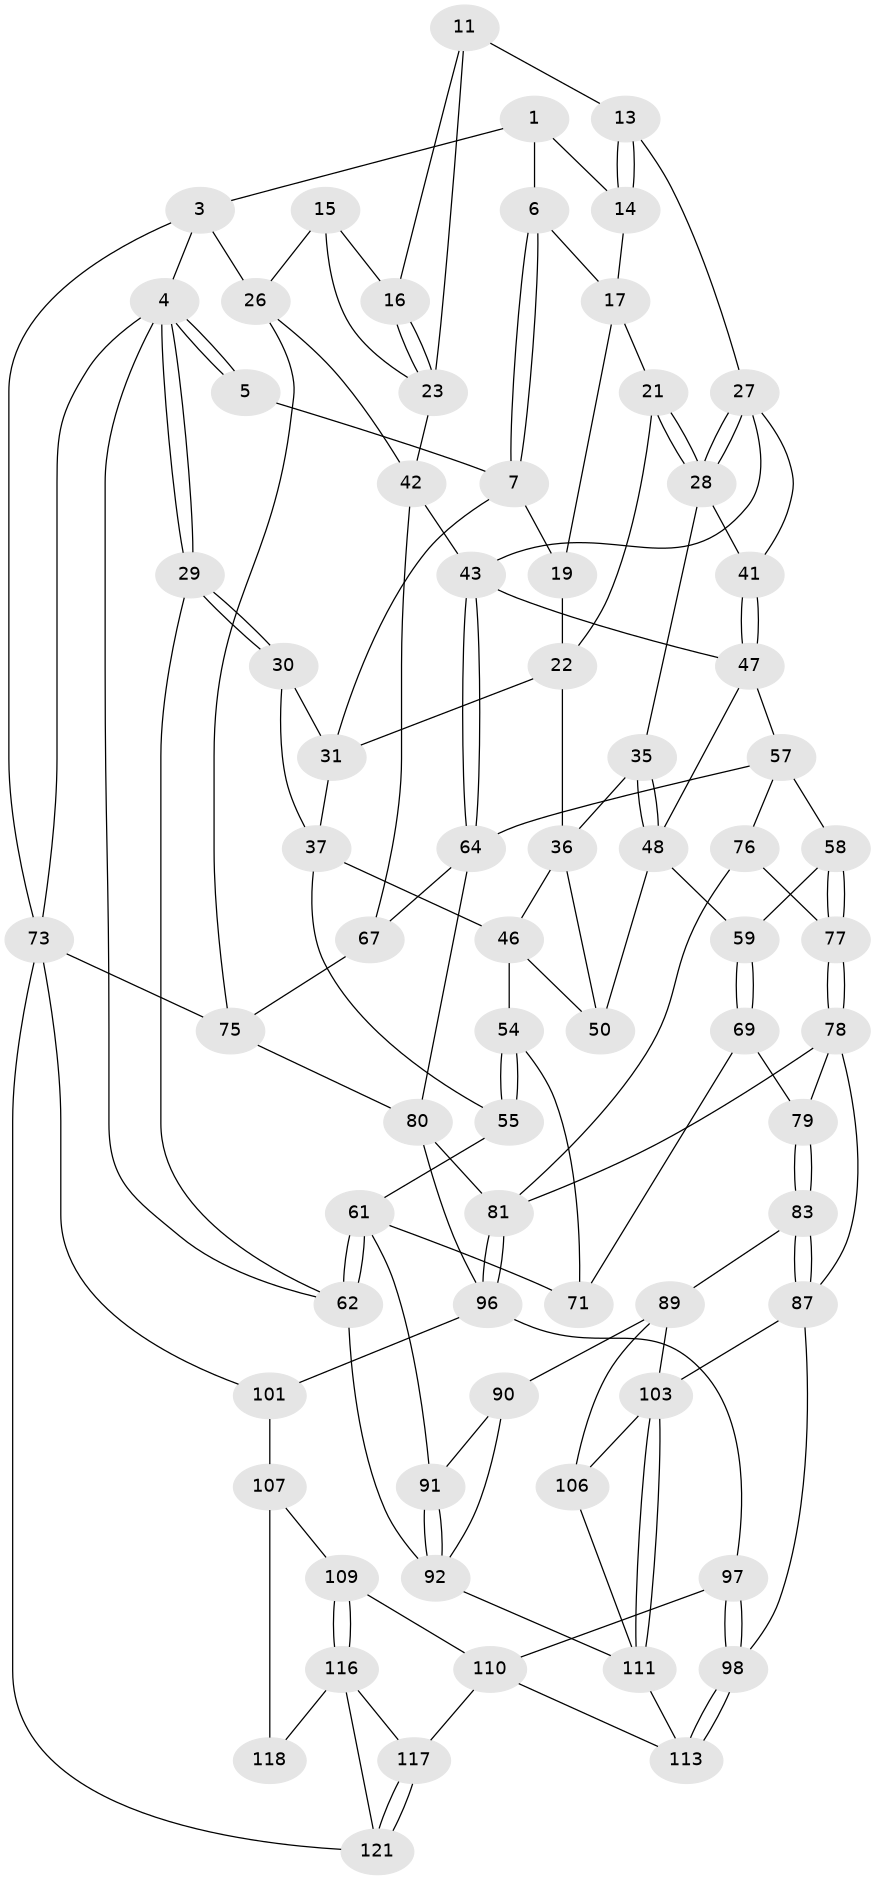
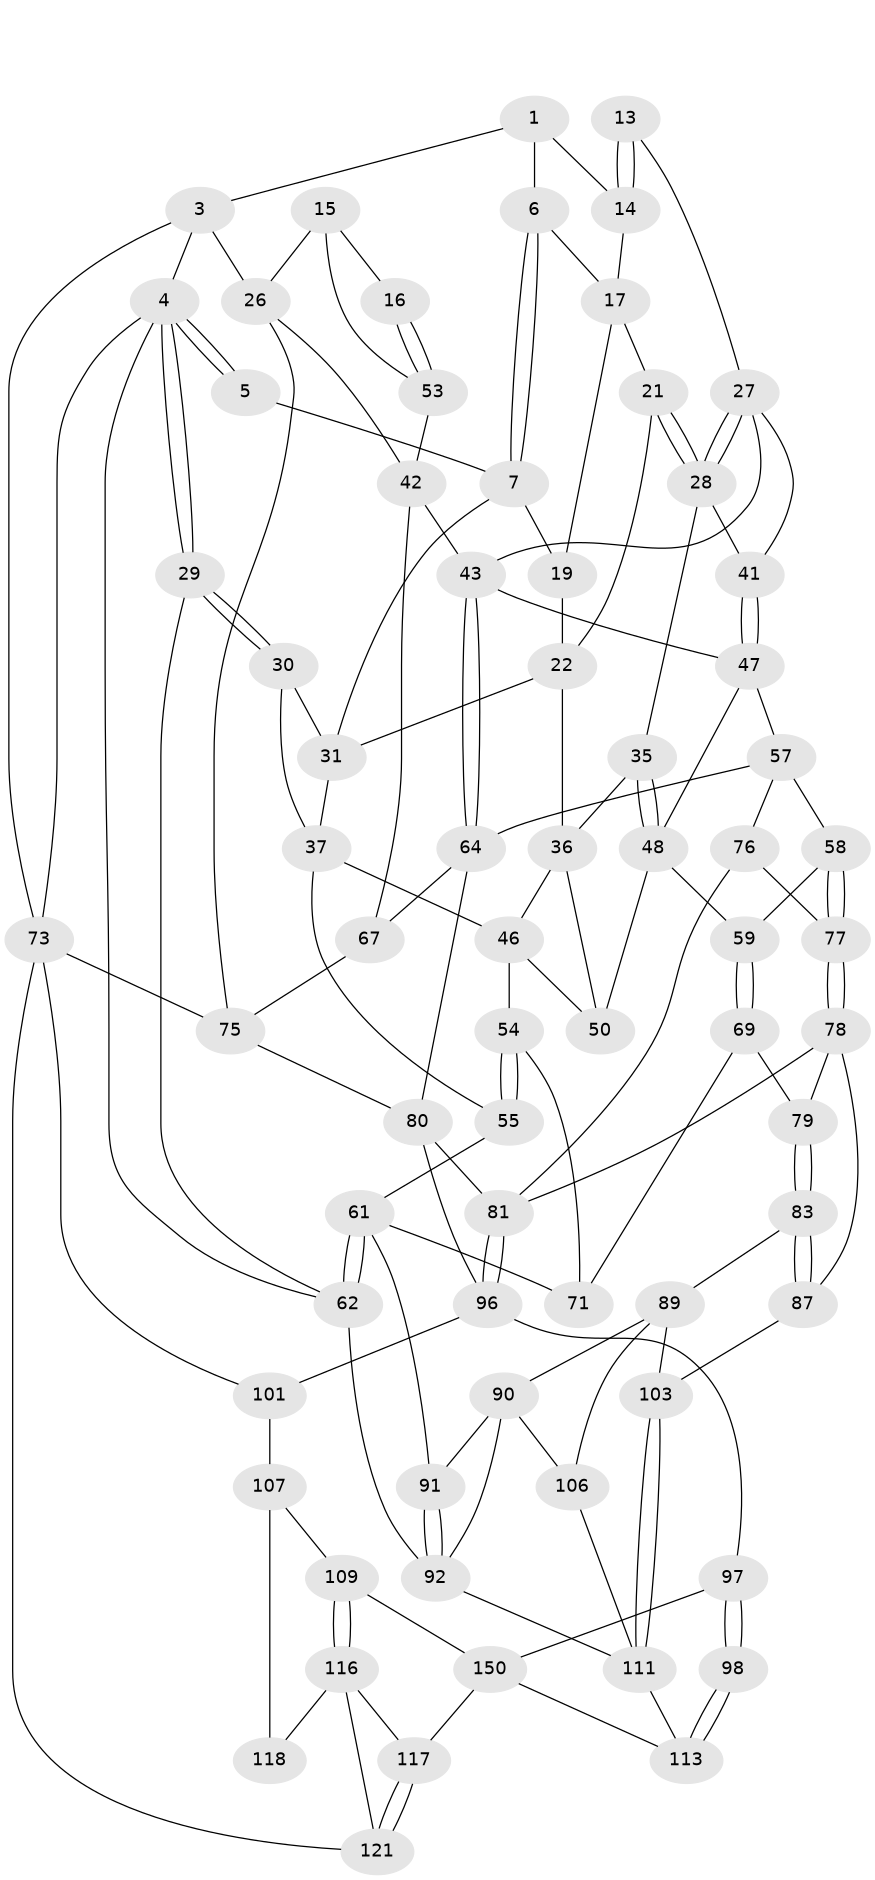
(465, 28) -> none
(433, 393) -> (433, 393)
(614, 1441) -> (538, 1441)
(802, 1494) -> none
(490, 1669) -> (490, 1669)
